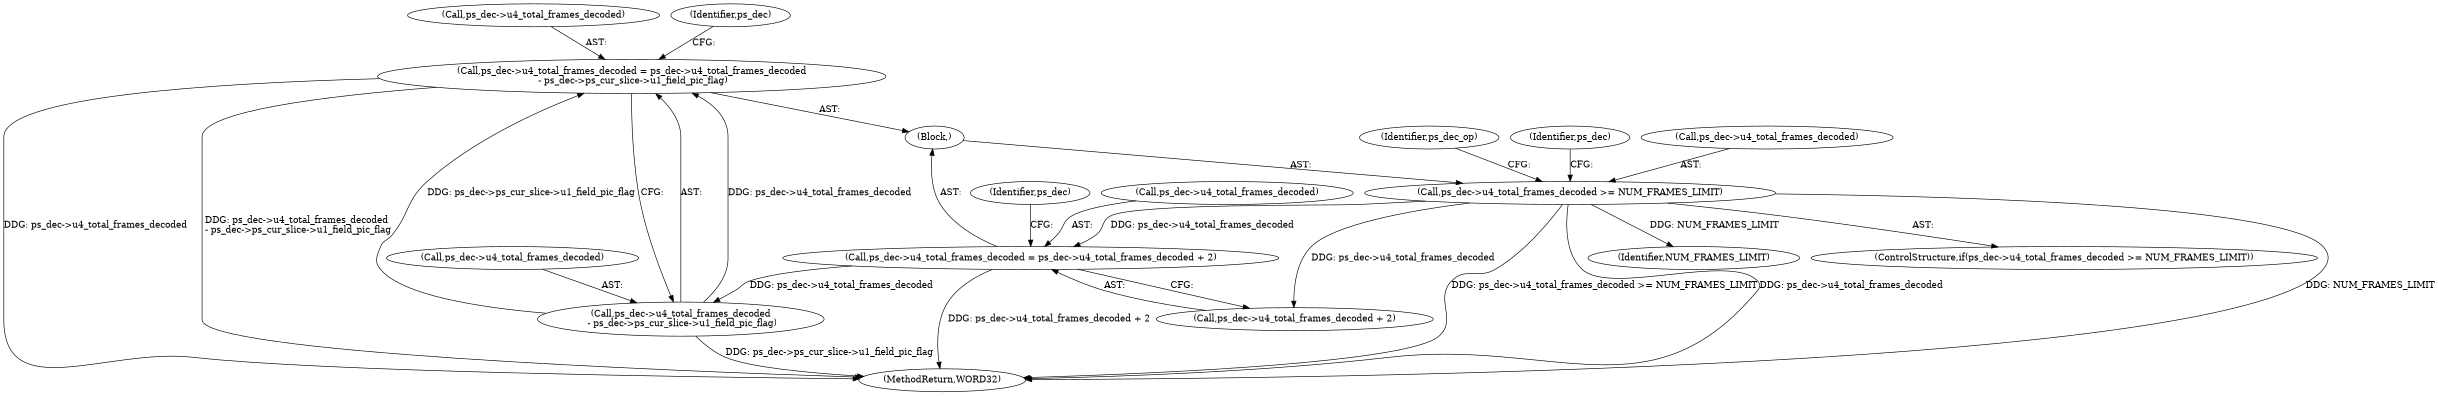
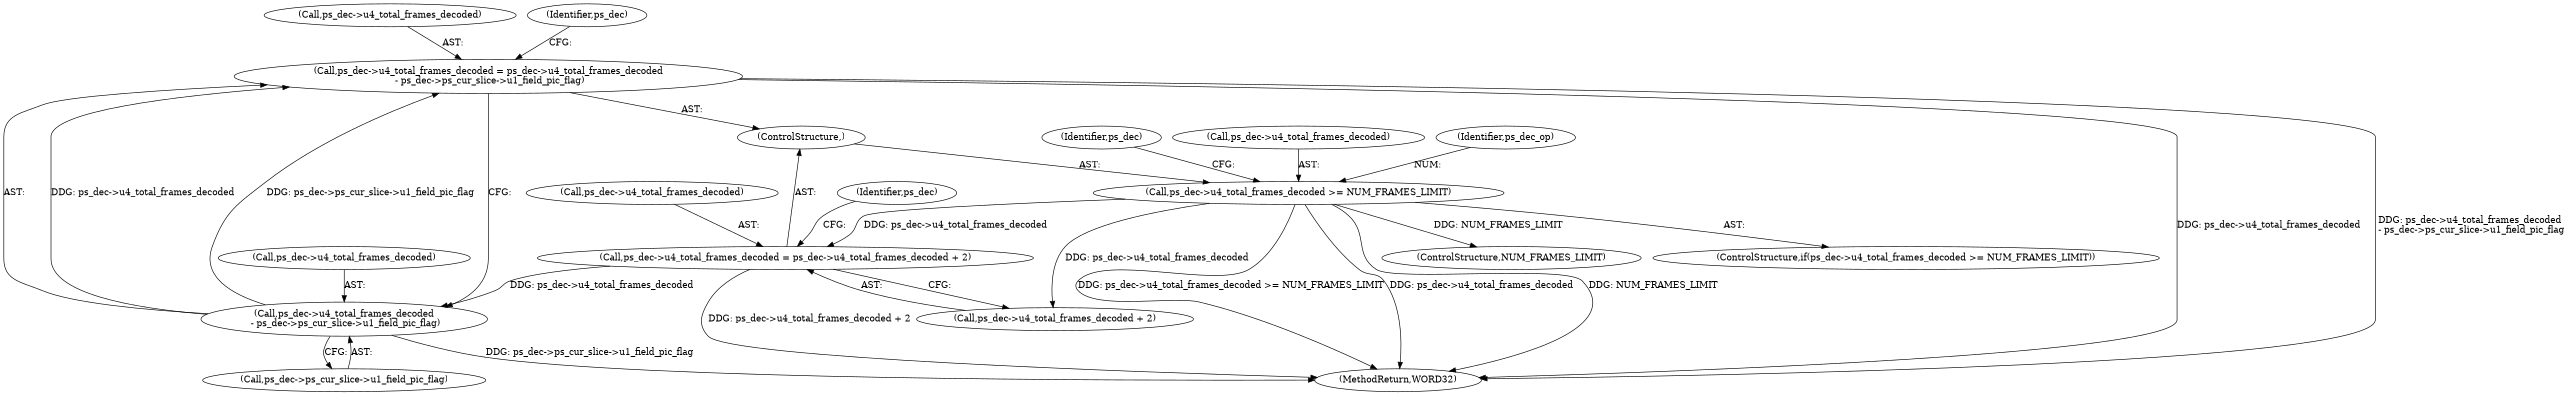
(935, 138) -> (801, 138)
(1521, 165) -> (1429, 165)
(1694, 258) -> (1512, 258)
none -> (344, 380)
